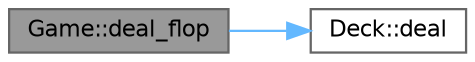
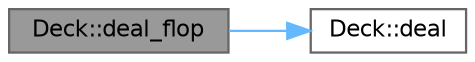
(119, 31) -> (119, 31)
